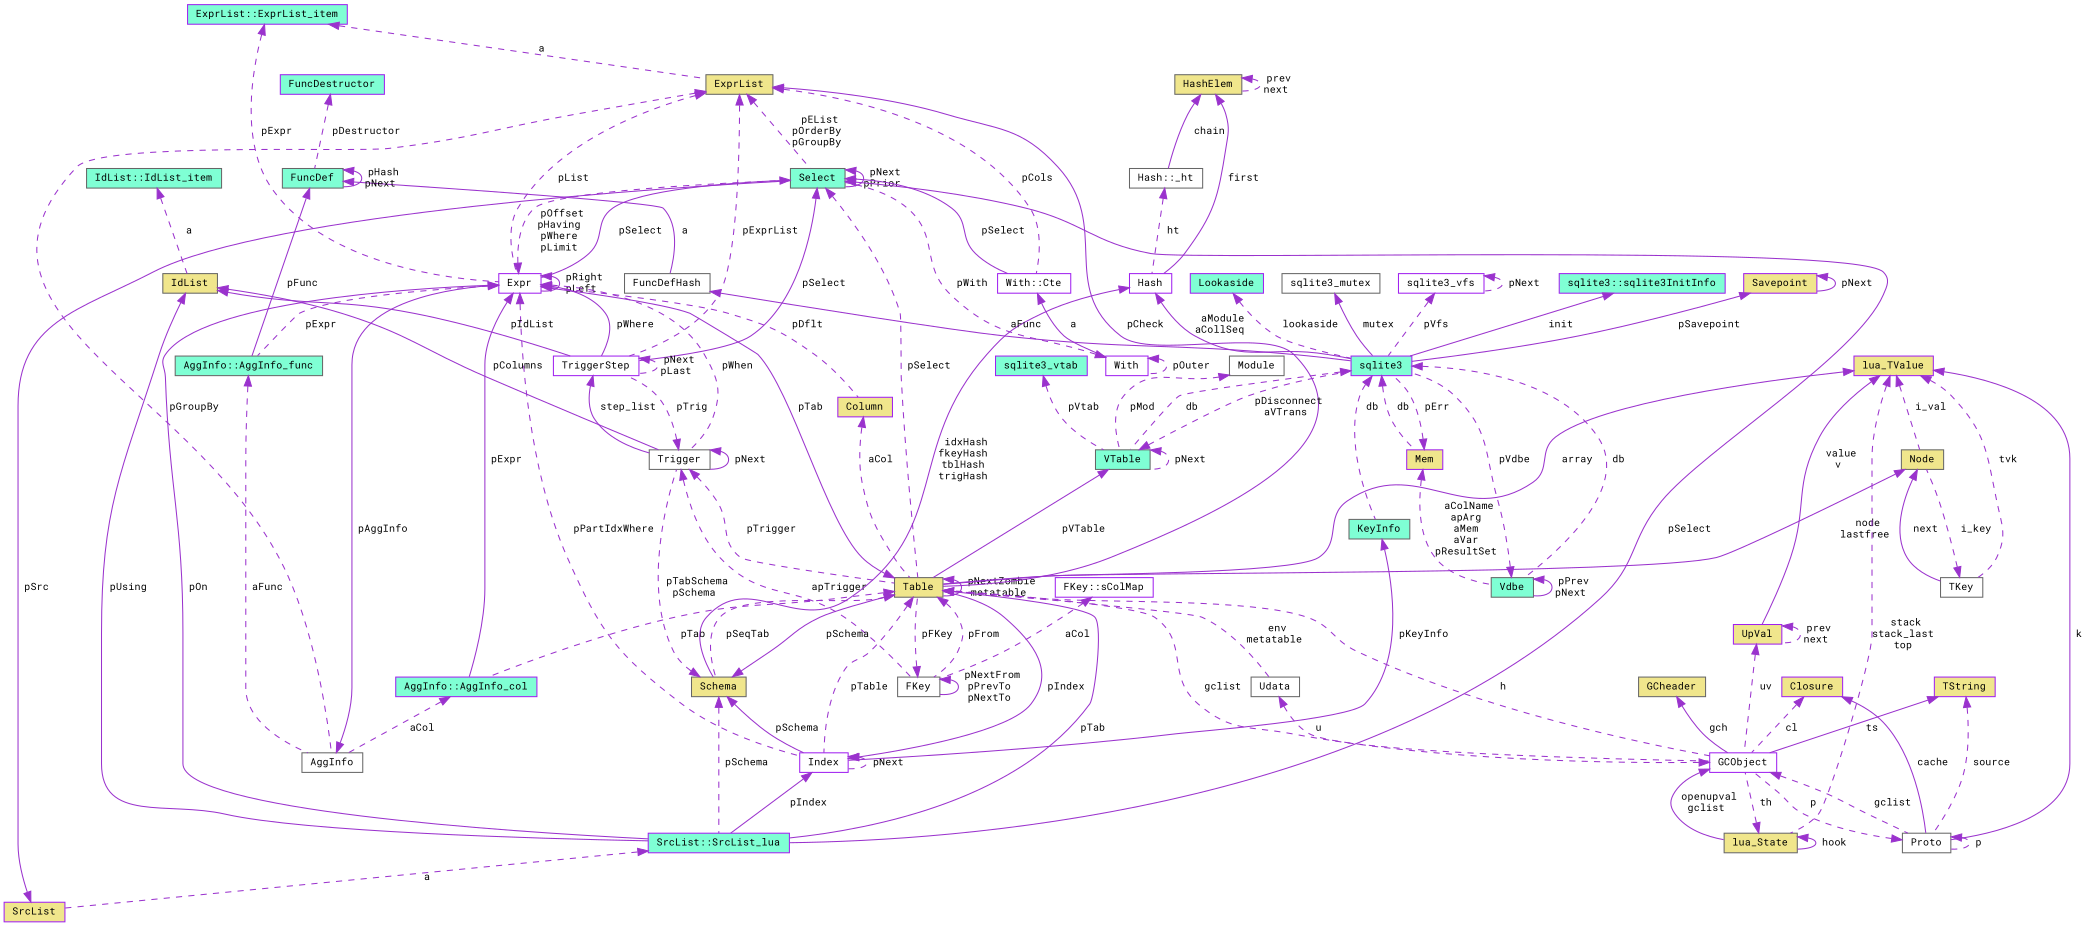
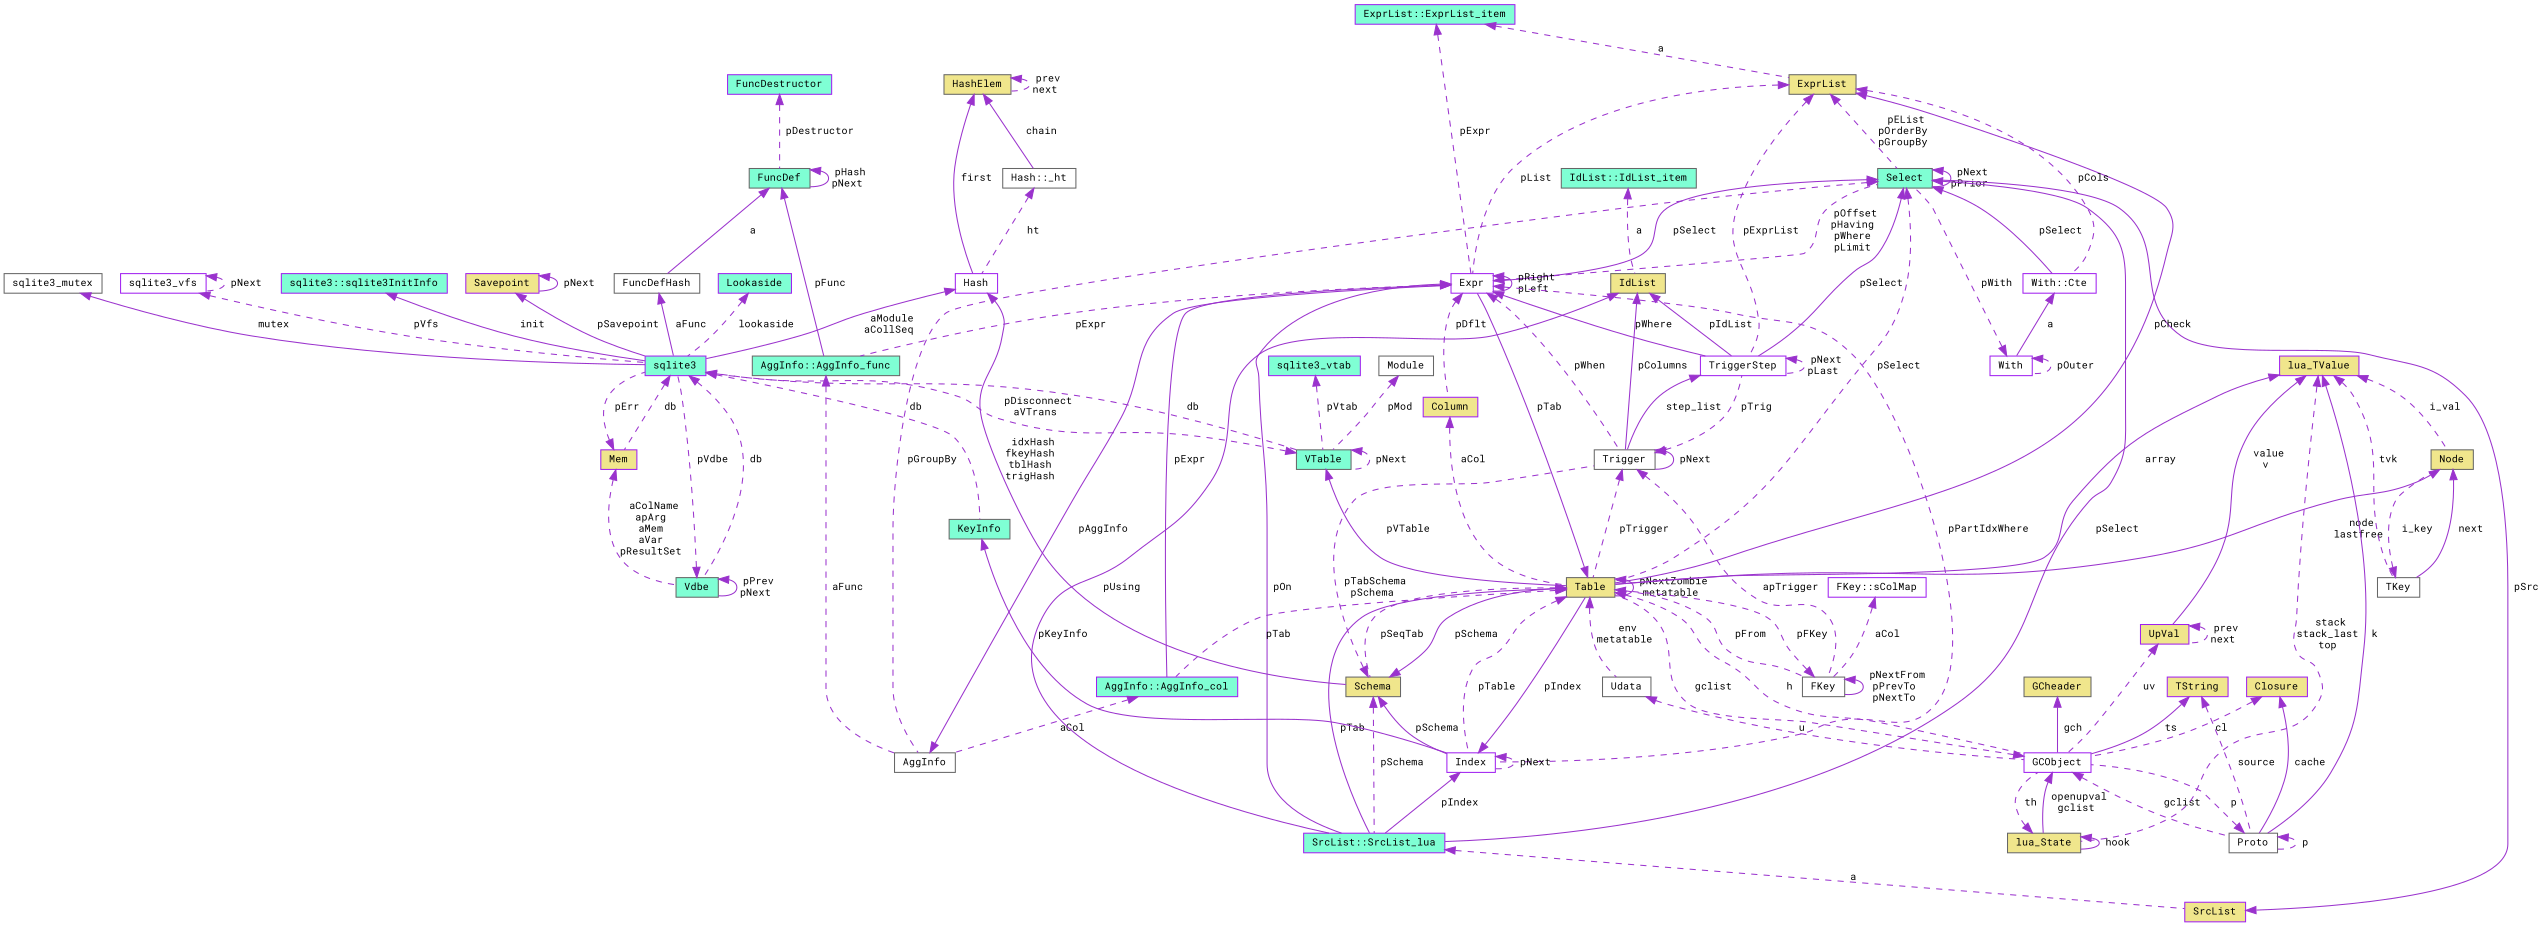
(58, 195) -> (1179, 269)
